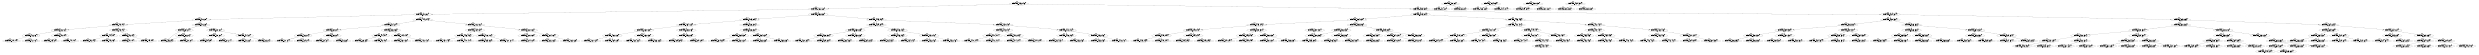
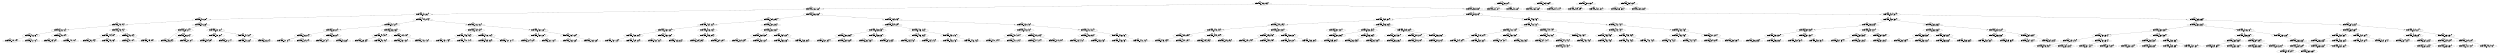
none -> (549, 41)
